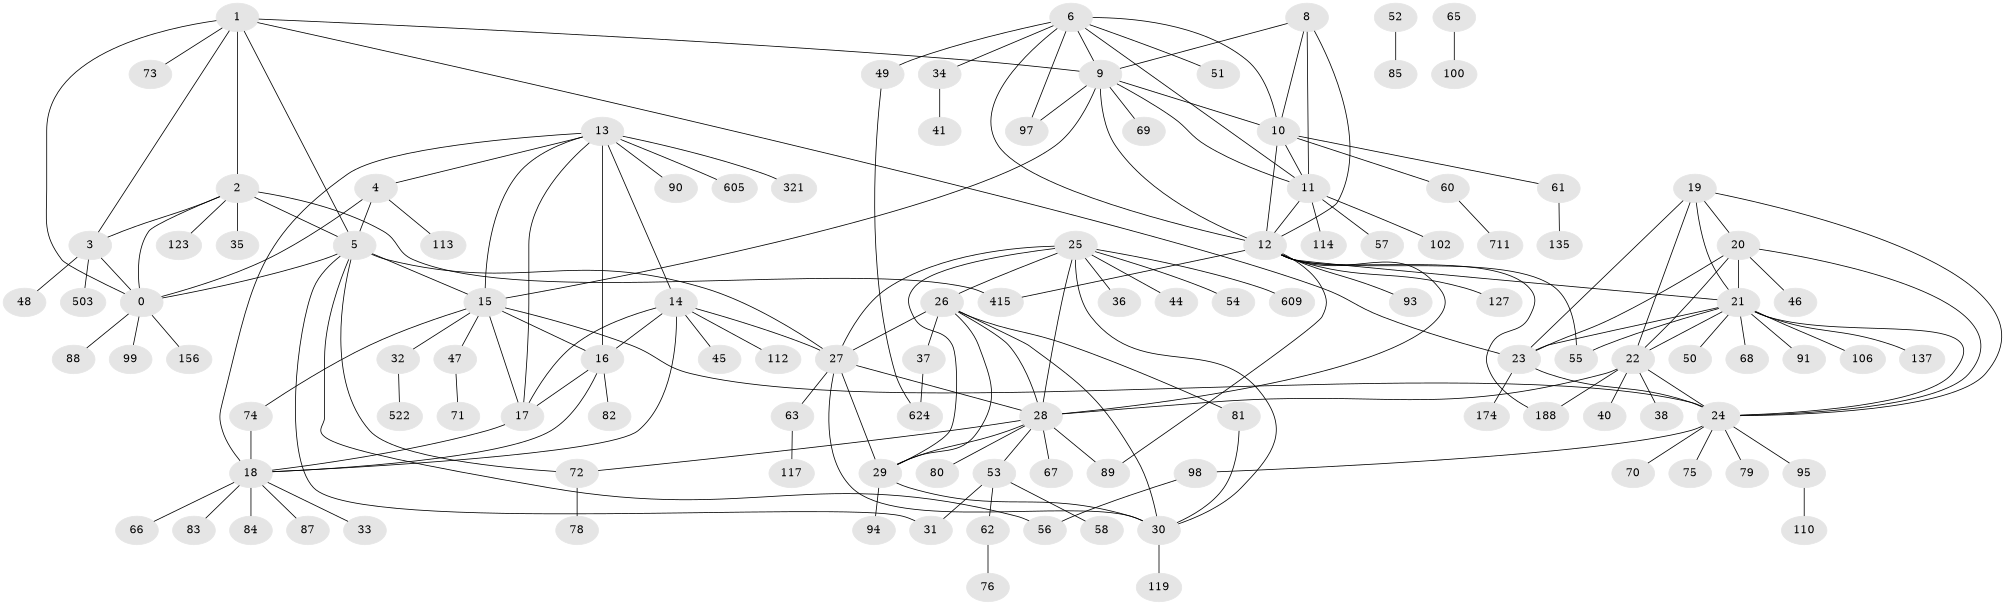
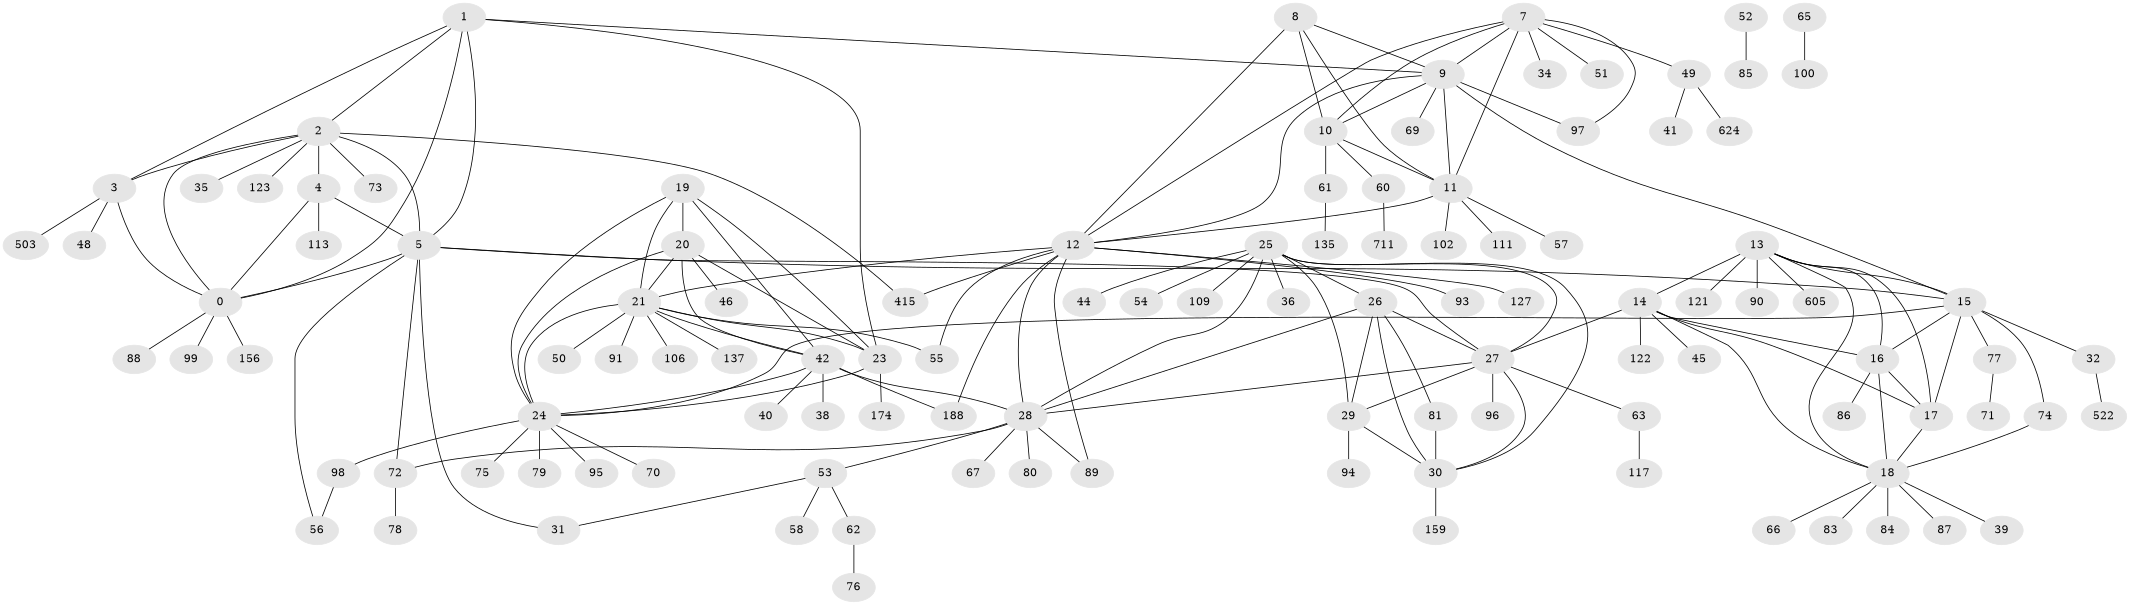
(1071, 17) -> (1524, 17)
(194, 46) -> (347, 160)
(940, 103) -> (1680, 103)
(489, 160) -> (319, 160)
(794, 188) -> (1699, 302)
(1272, 188) -> none
(1324, 245) -> (1503, 245)
(1292, 302) -> (1200, 302)
(455, 359) -> (1995, 359)
(778, 359) -> (1641, 359)
(924, 359) -> none
(1633, 359) -> (823, 359)
(1747, 359) -> none
(610, 416) -> (1844, 416)
none -> (1493, 416)
(980, 440) -> none
(365, 530) -> (2002, 530)
(1804, 530) -> none
(1159, 587) -> (1436, 530)
